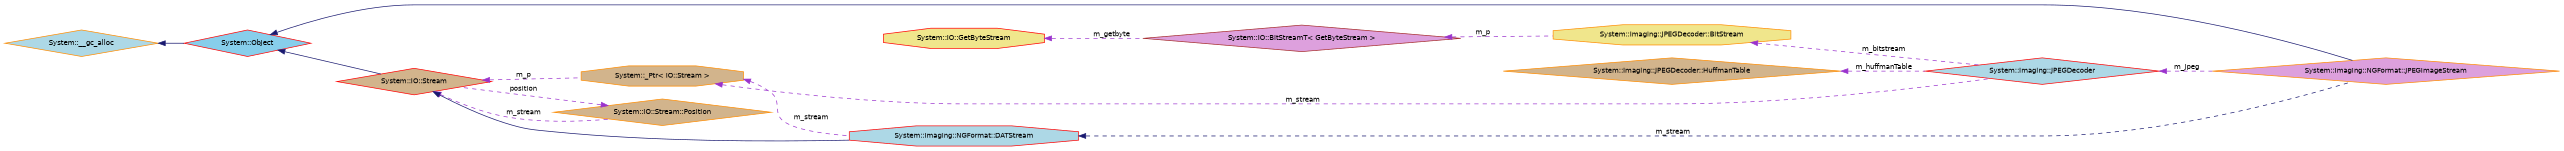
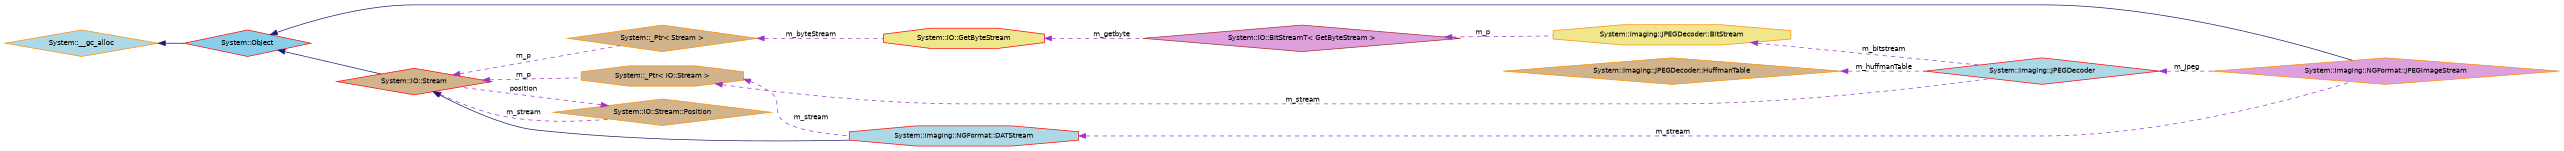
none -> (662, 38)
(1722, 136) -> (1722, 136)
